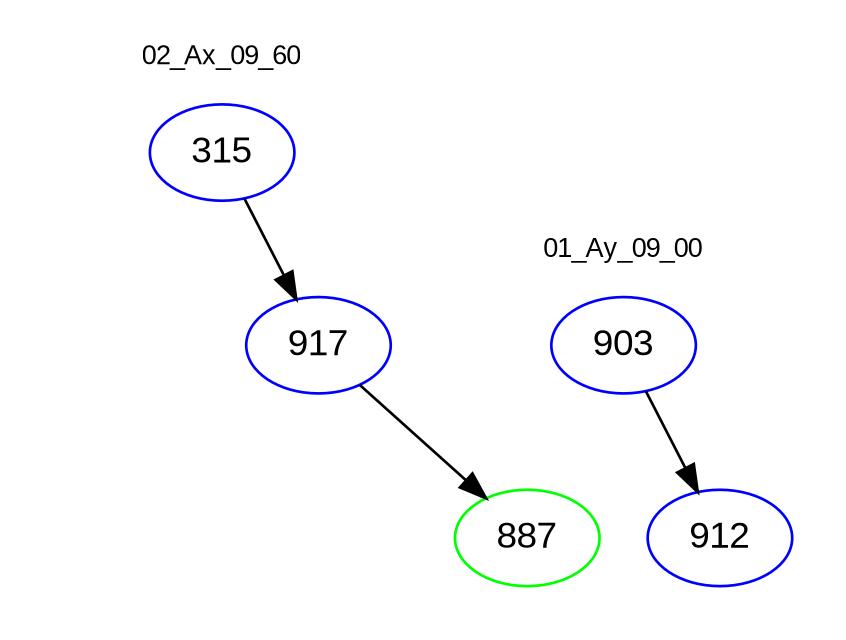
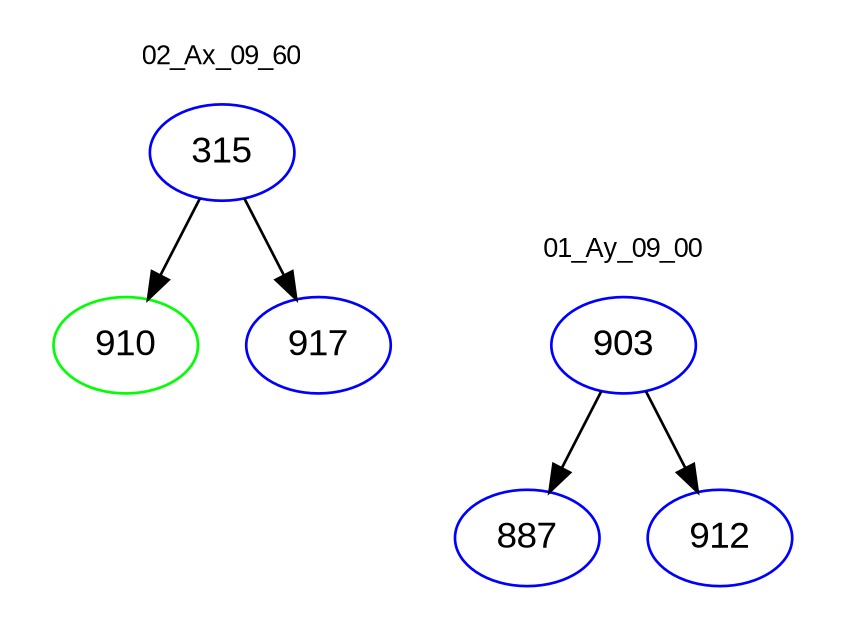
none -> (126, 345)
(413, 433) -> (582, 430)
(527, 538) -> (527, 538)
